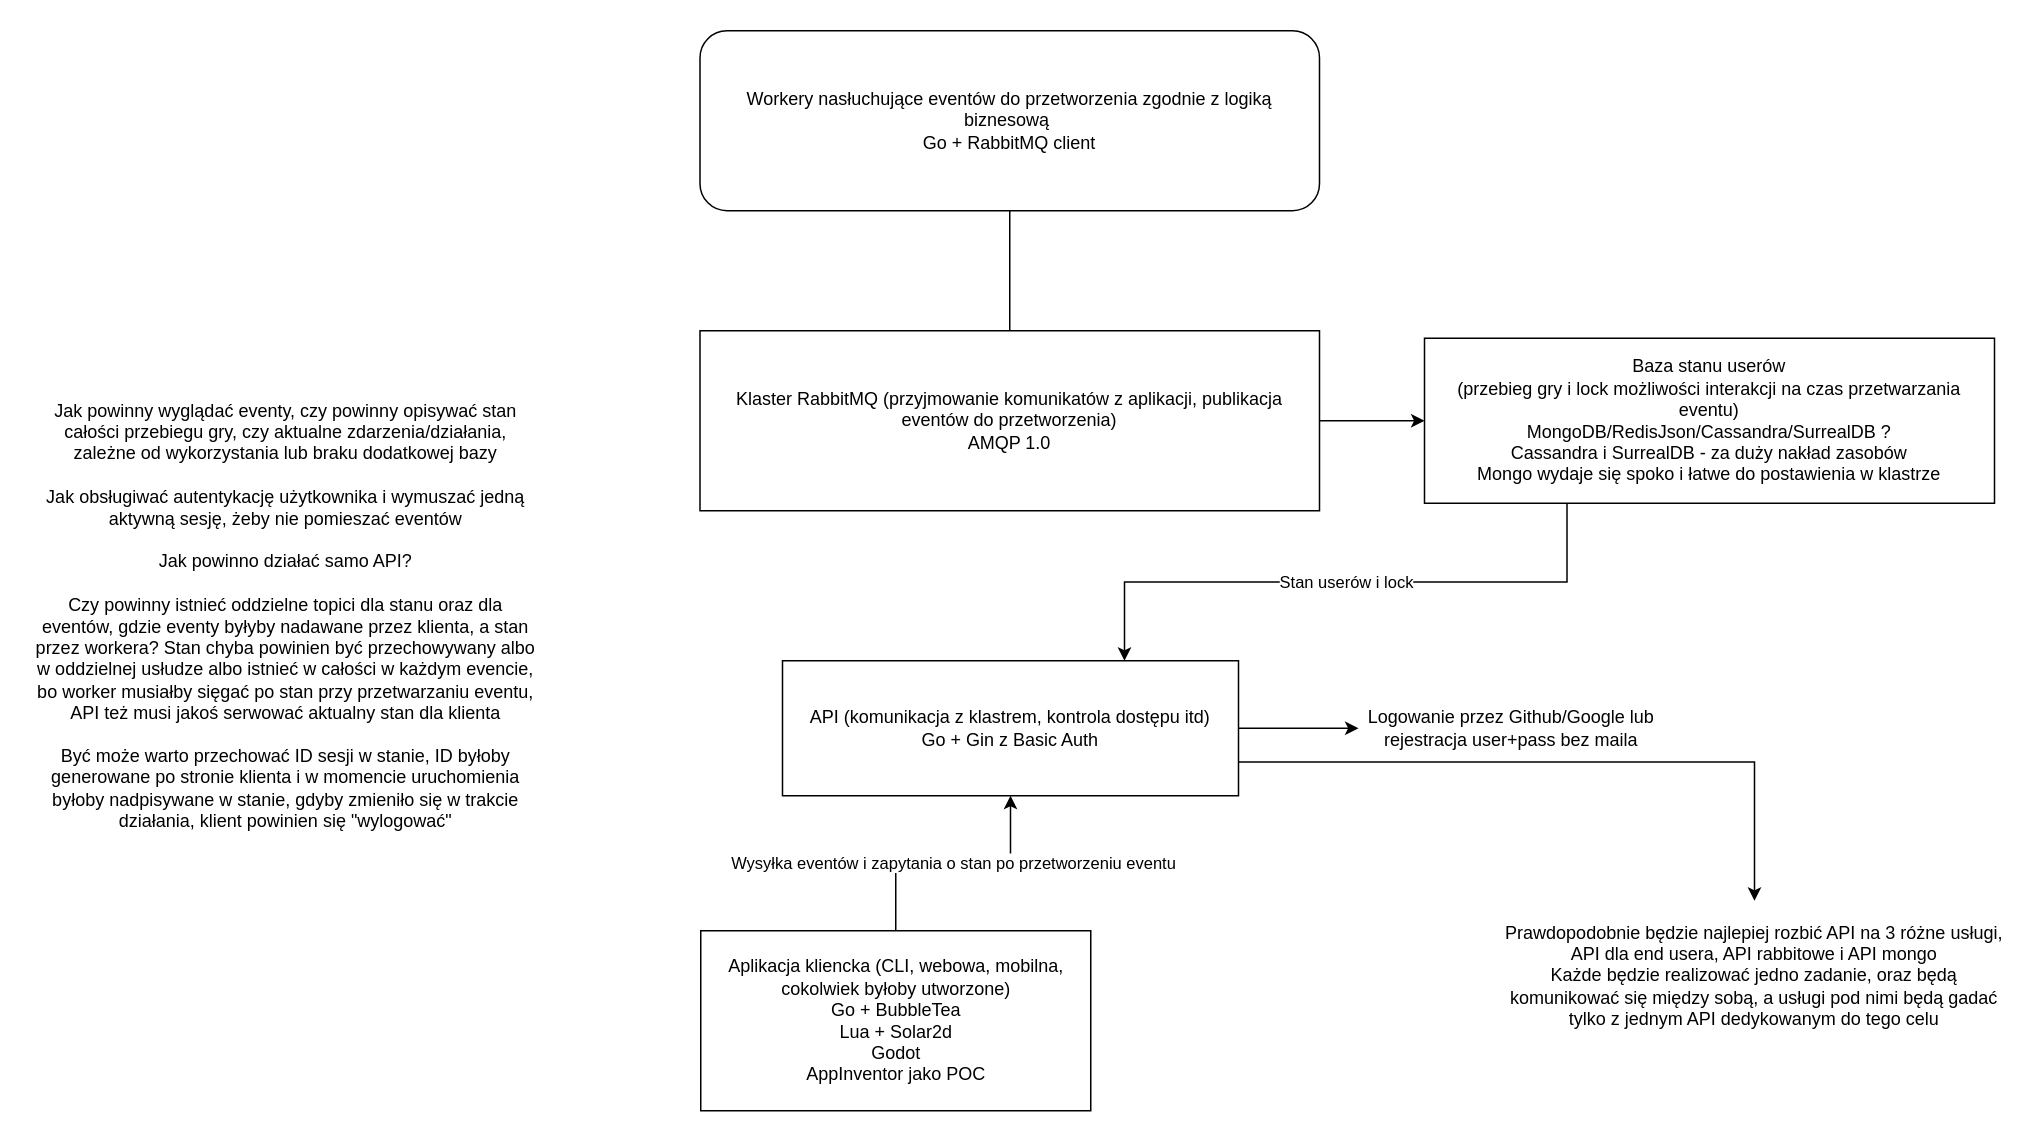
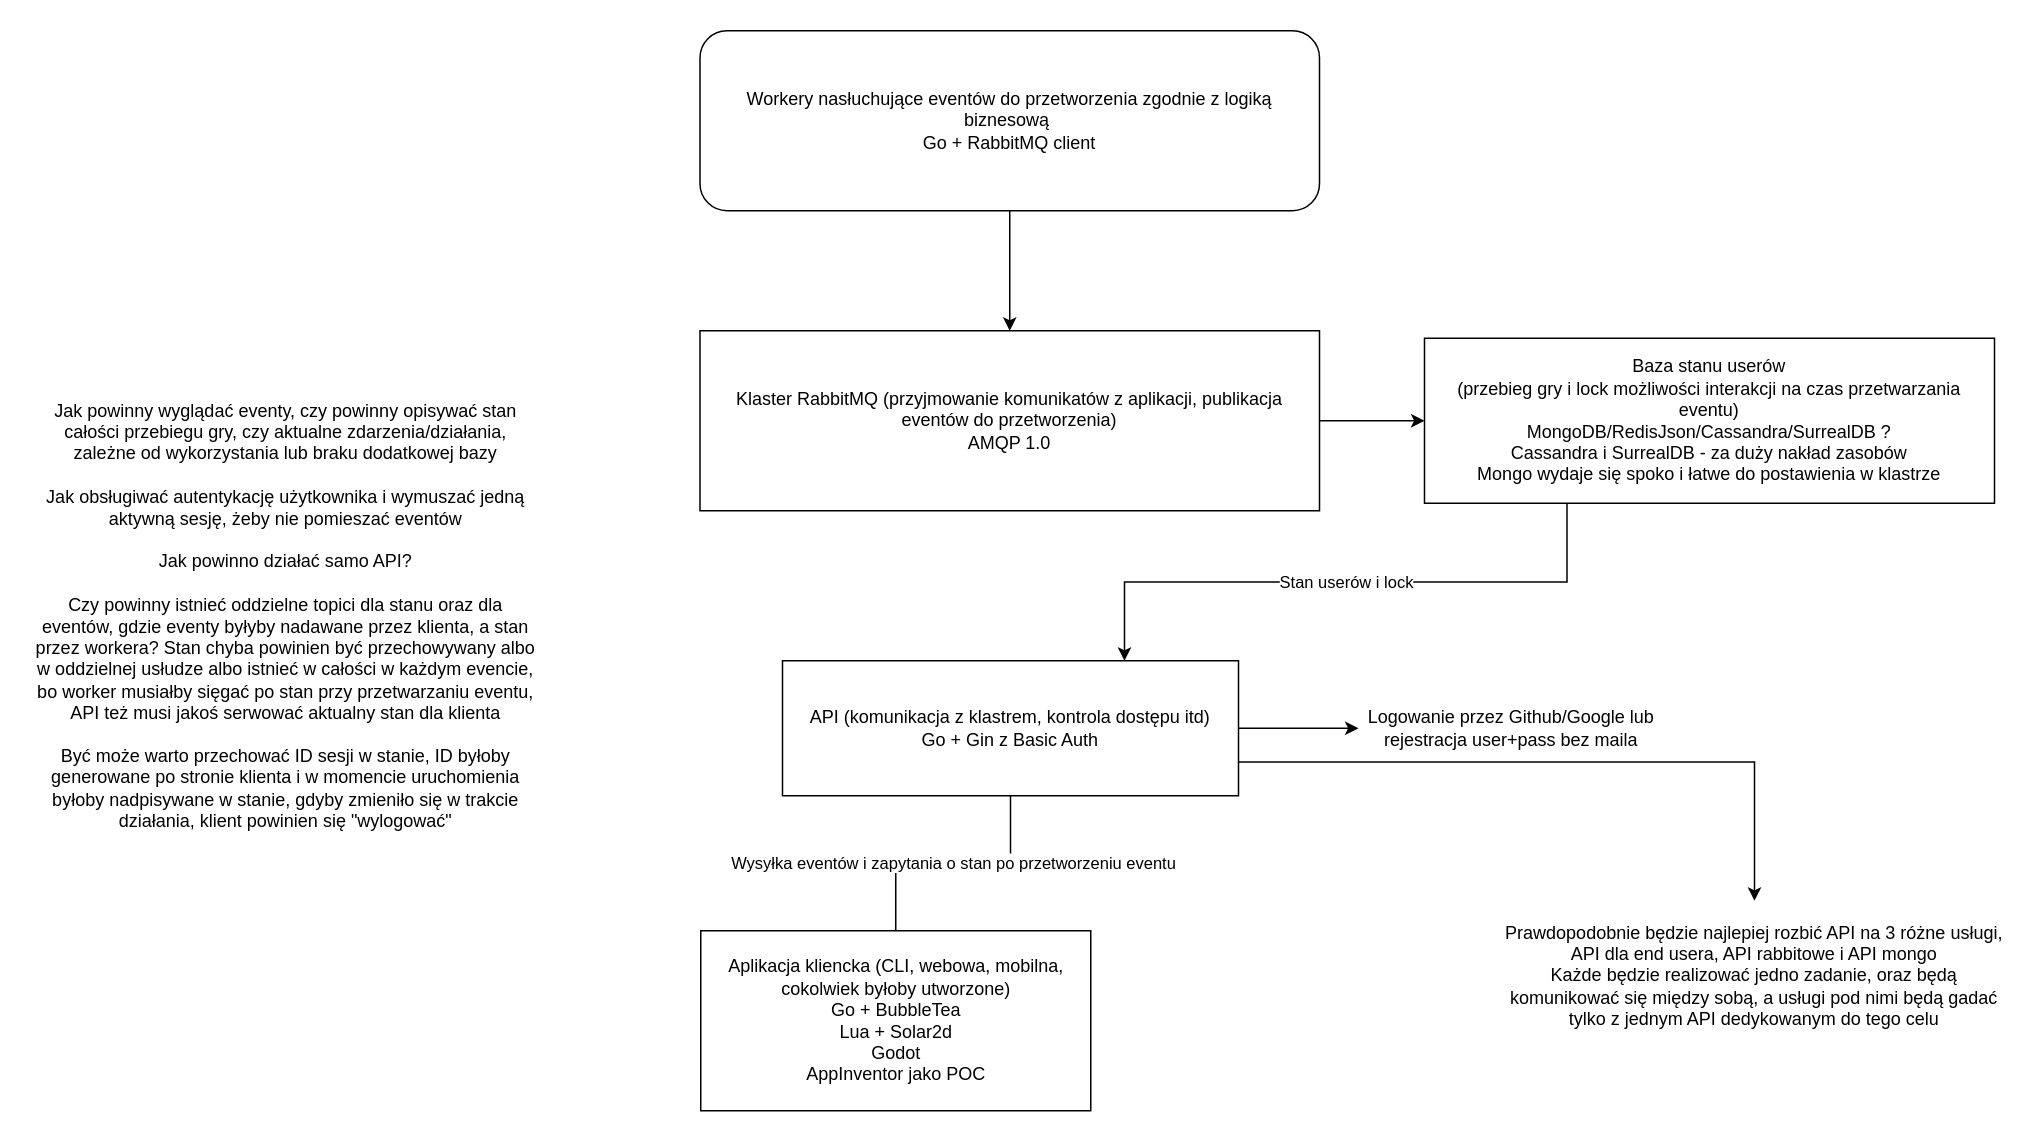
(1010, 323) -> (1010, 319)
(1010, 807) -> (1010, 802)
